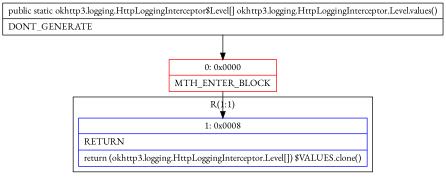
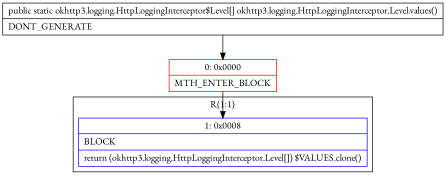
(104, 142) -> (100, 142)
